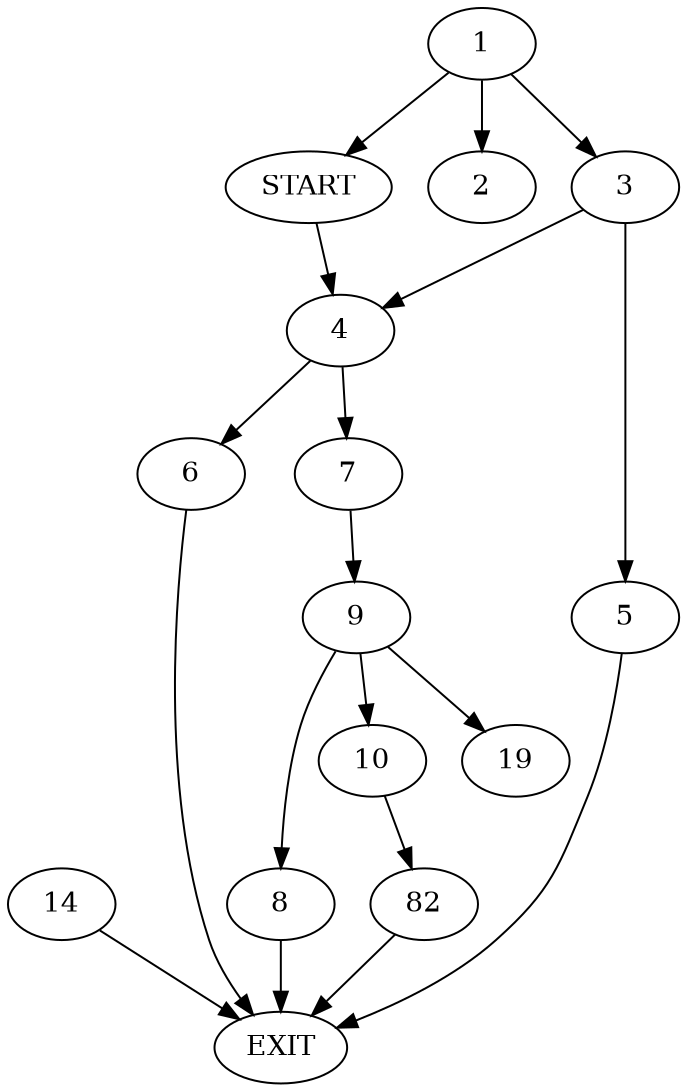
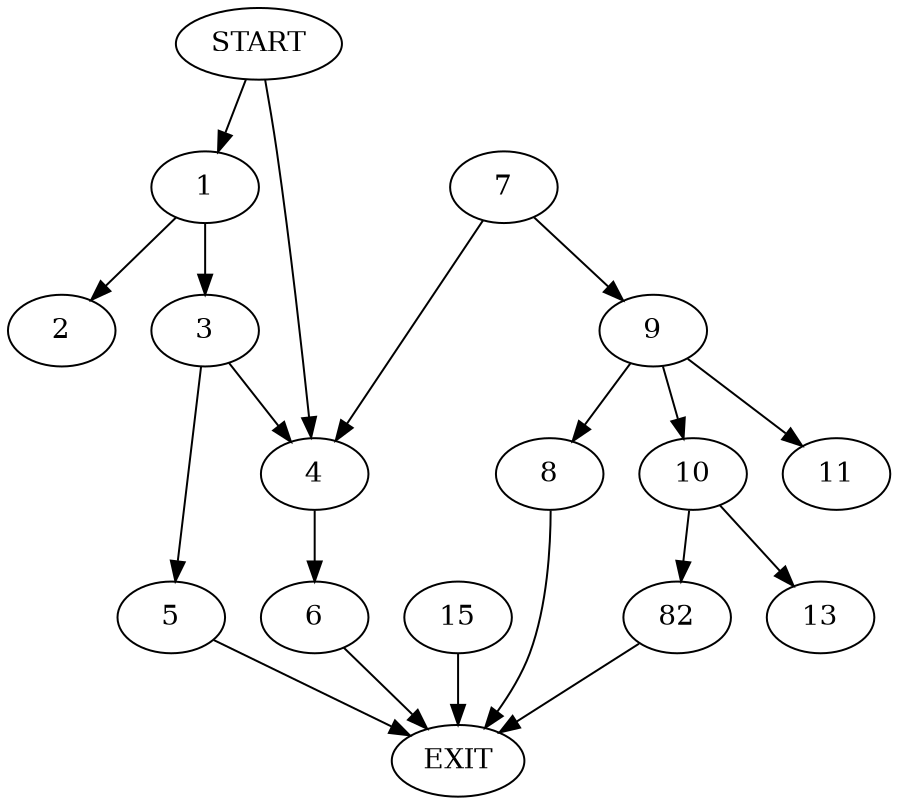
(405, 107) -> (236, 106)
(344, 393) -> (415, 322)
none -> (821, 617)
(516, 761) -> (836, 474)
(62, 904) -> (458, 617)
